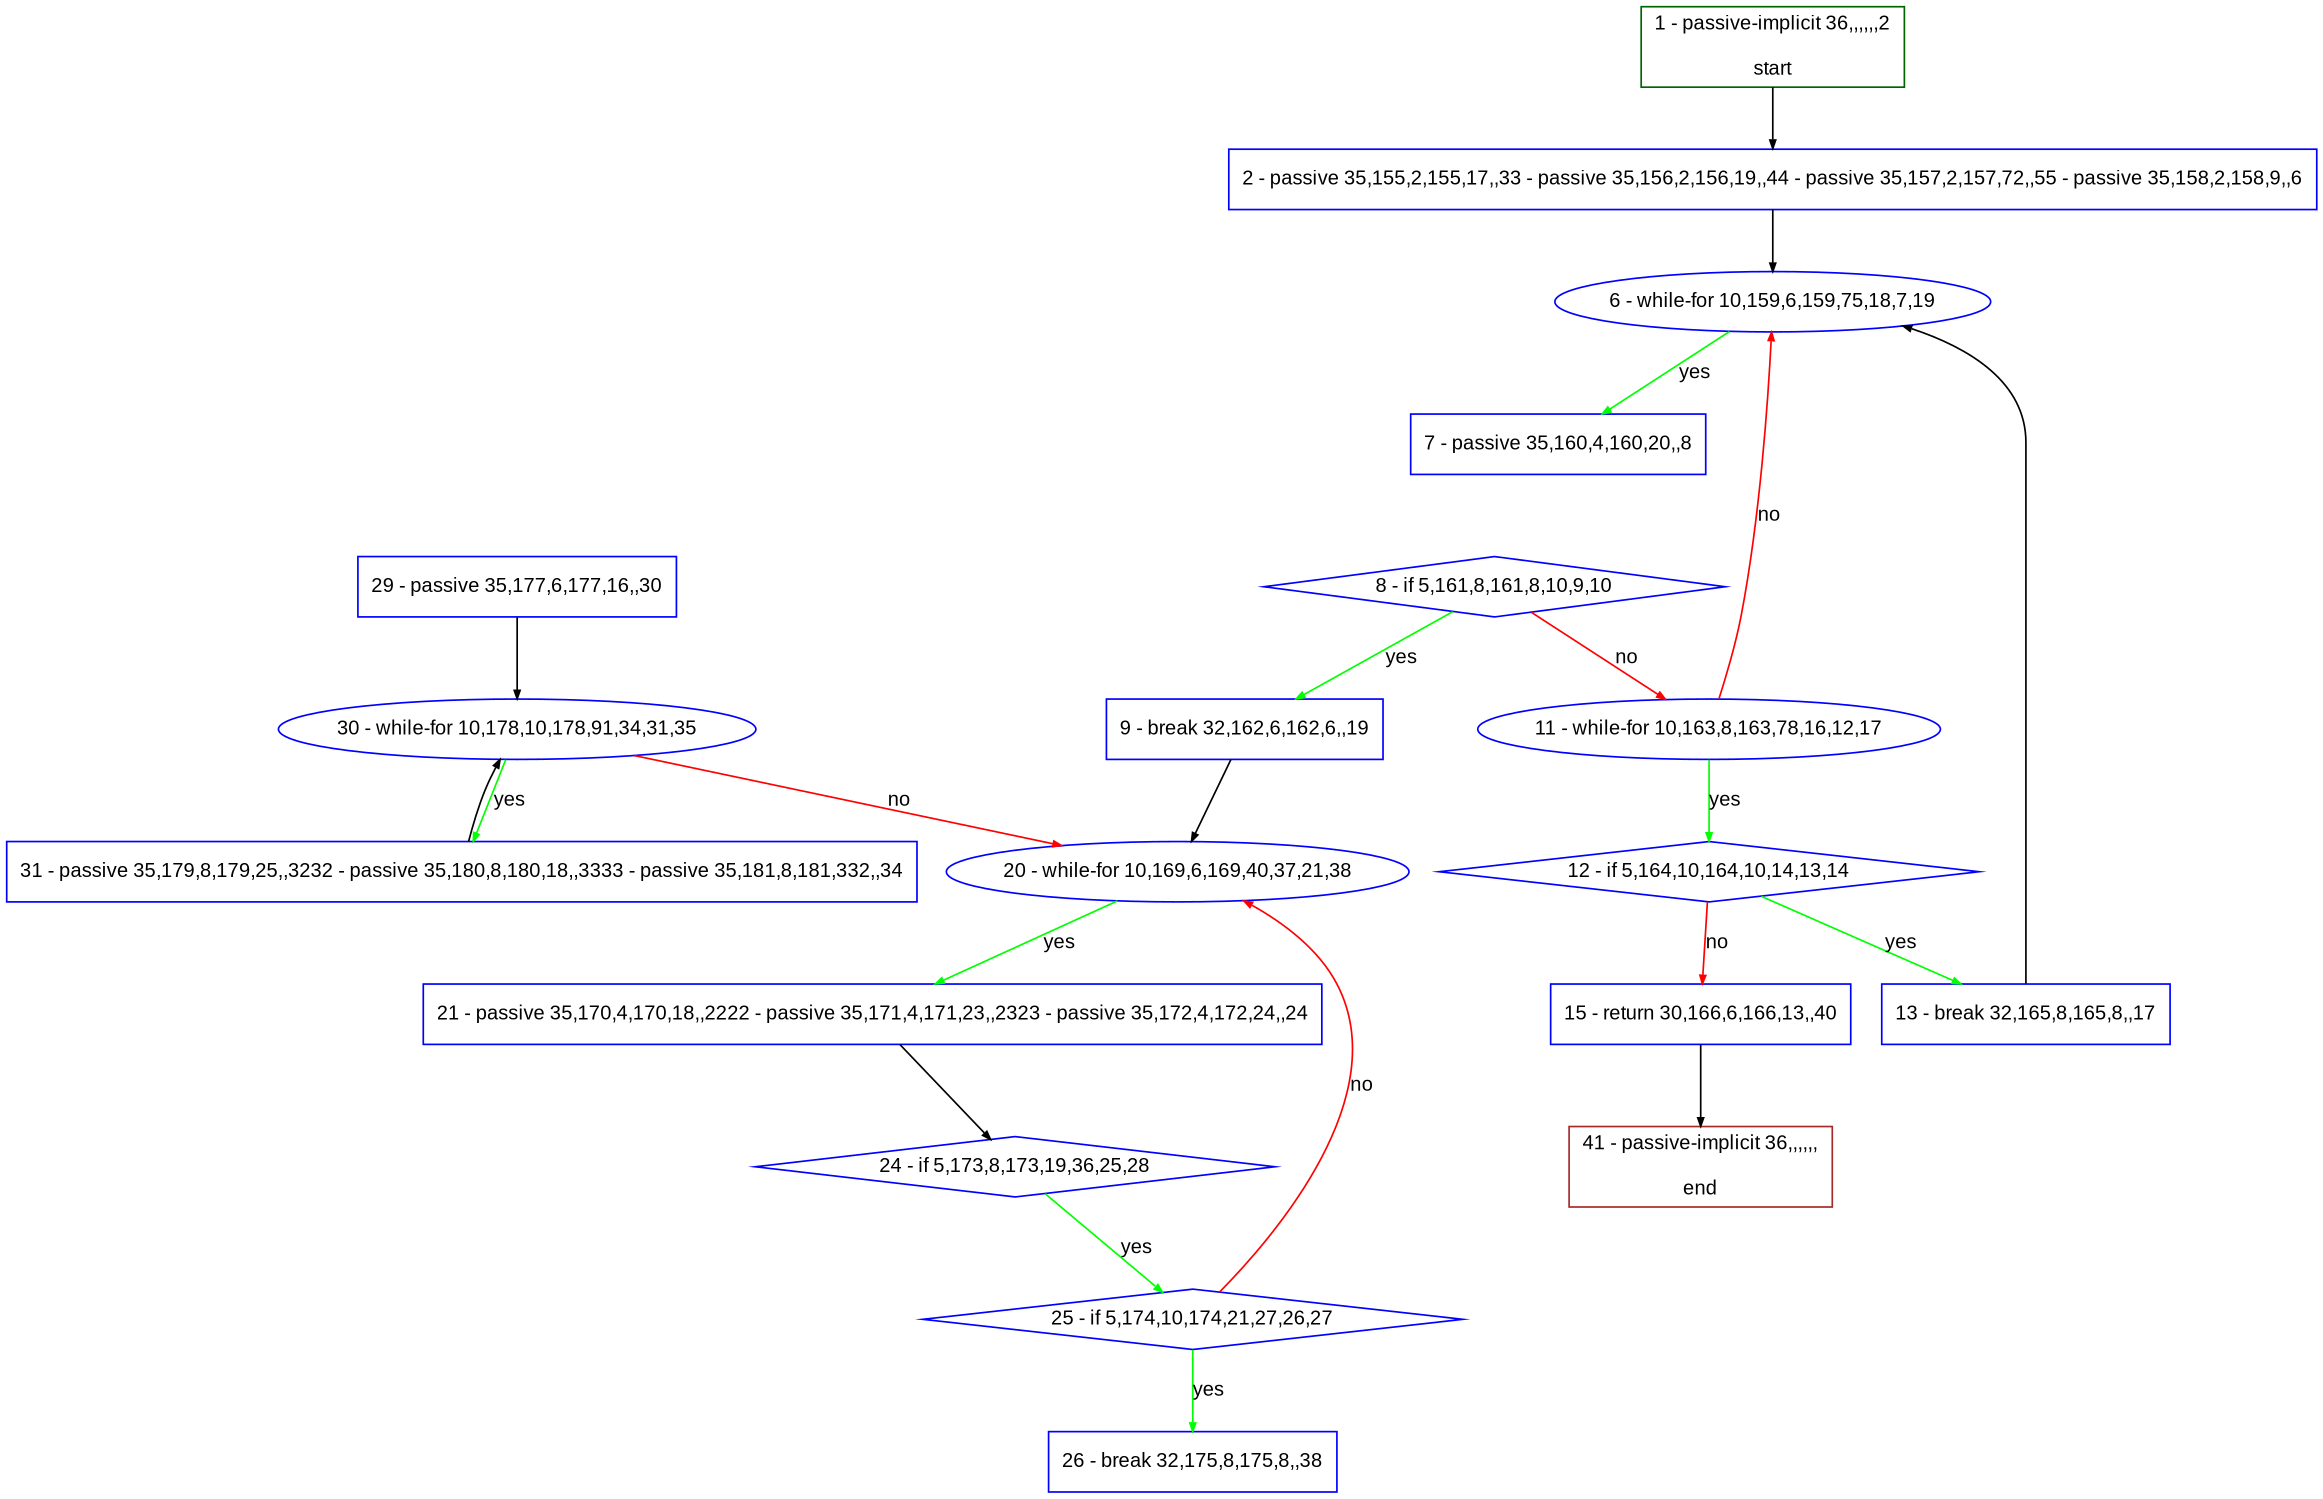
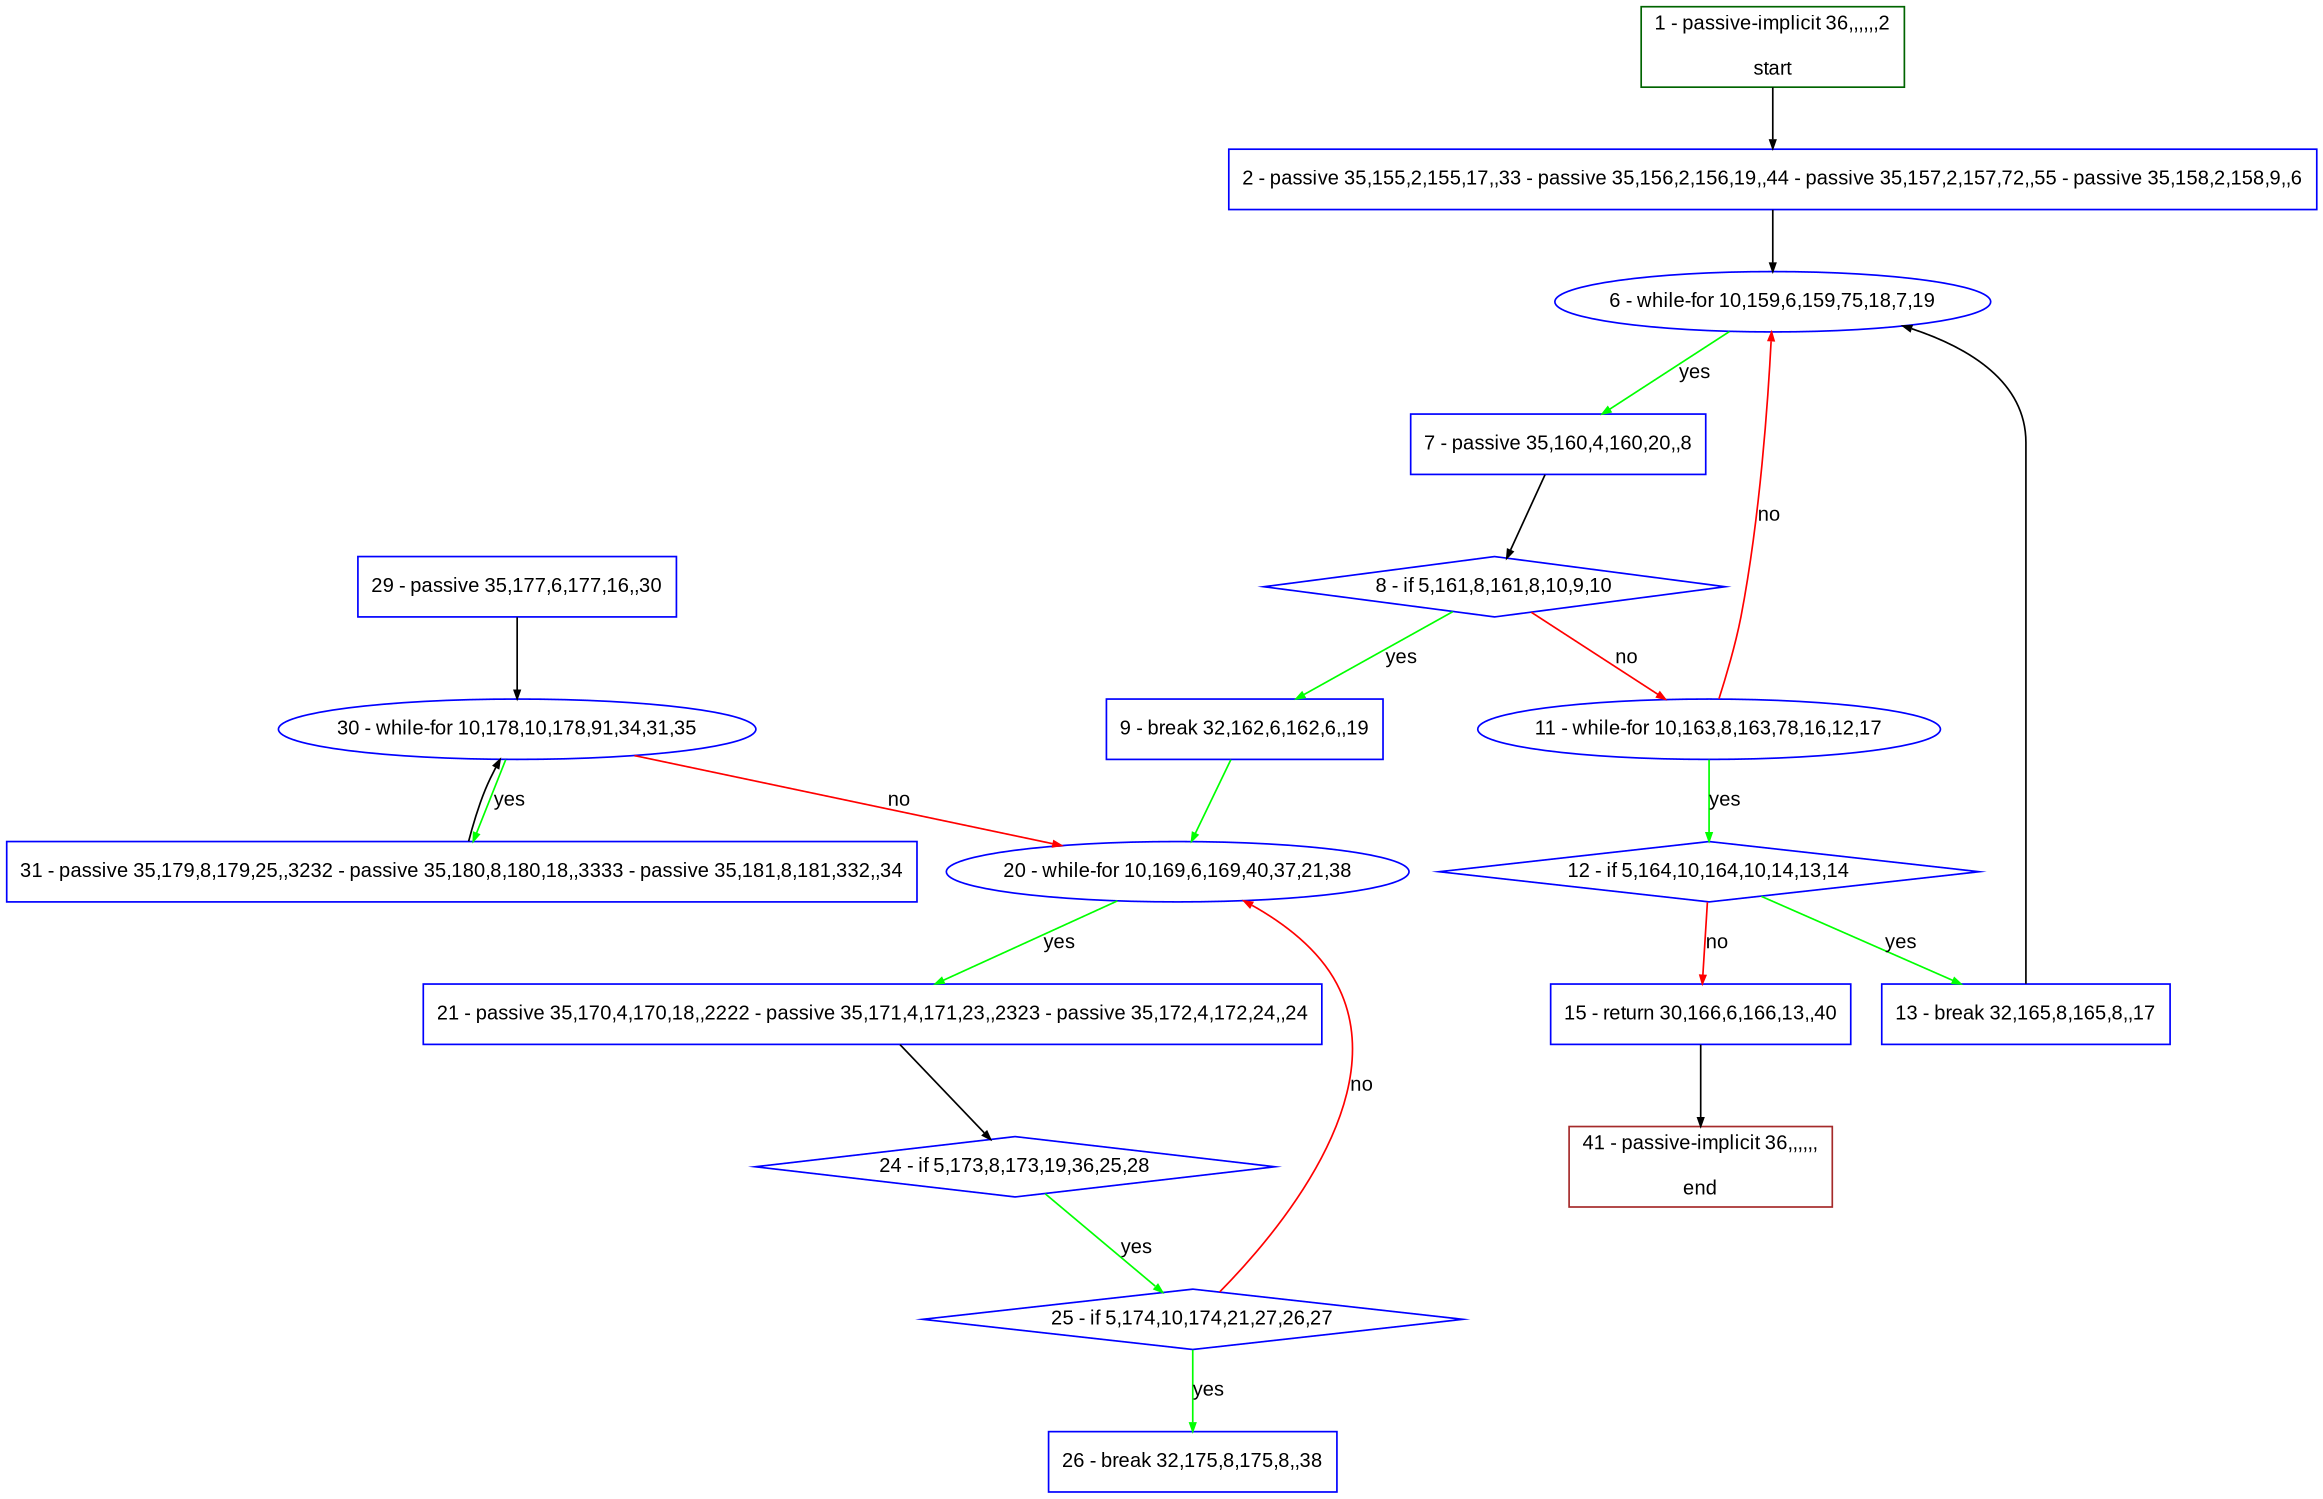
none -> (1528, 512)
(1213, 797) -> (1213, 797)
